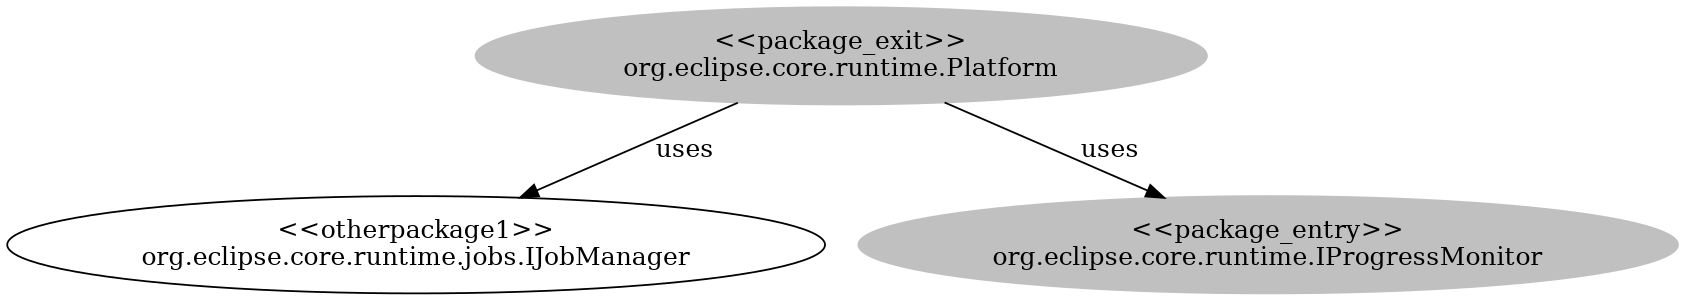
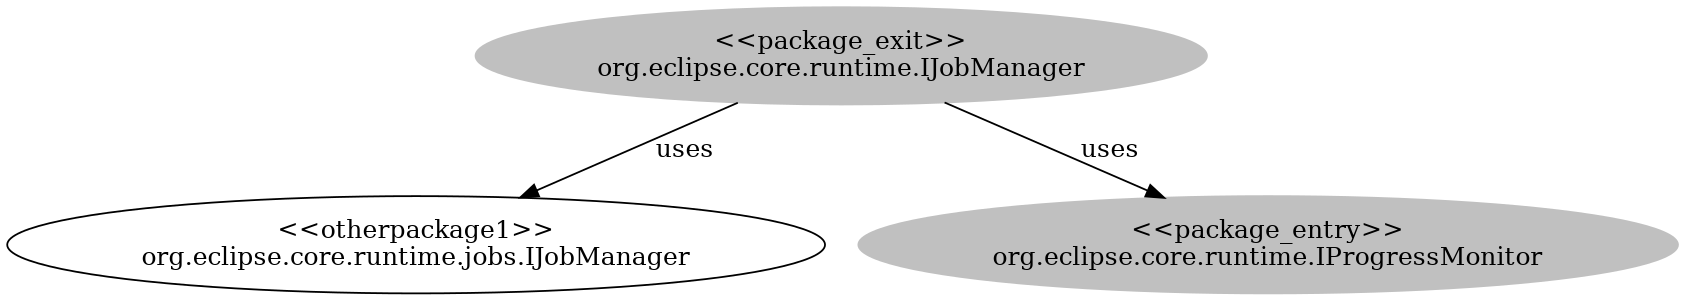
(841, 56) -> (841, 56)
